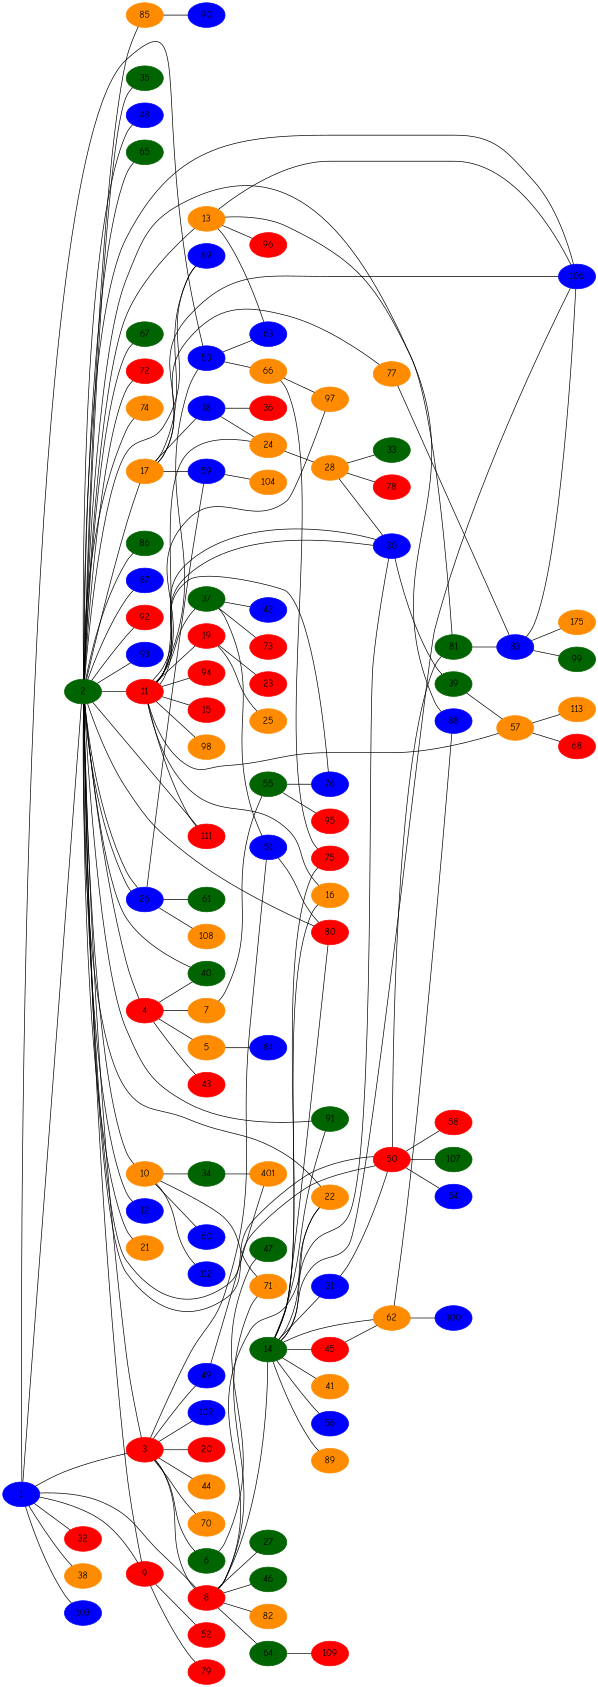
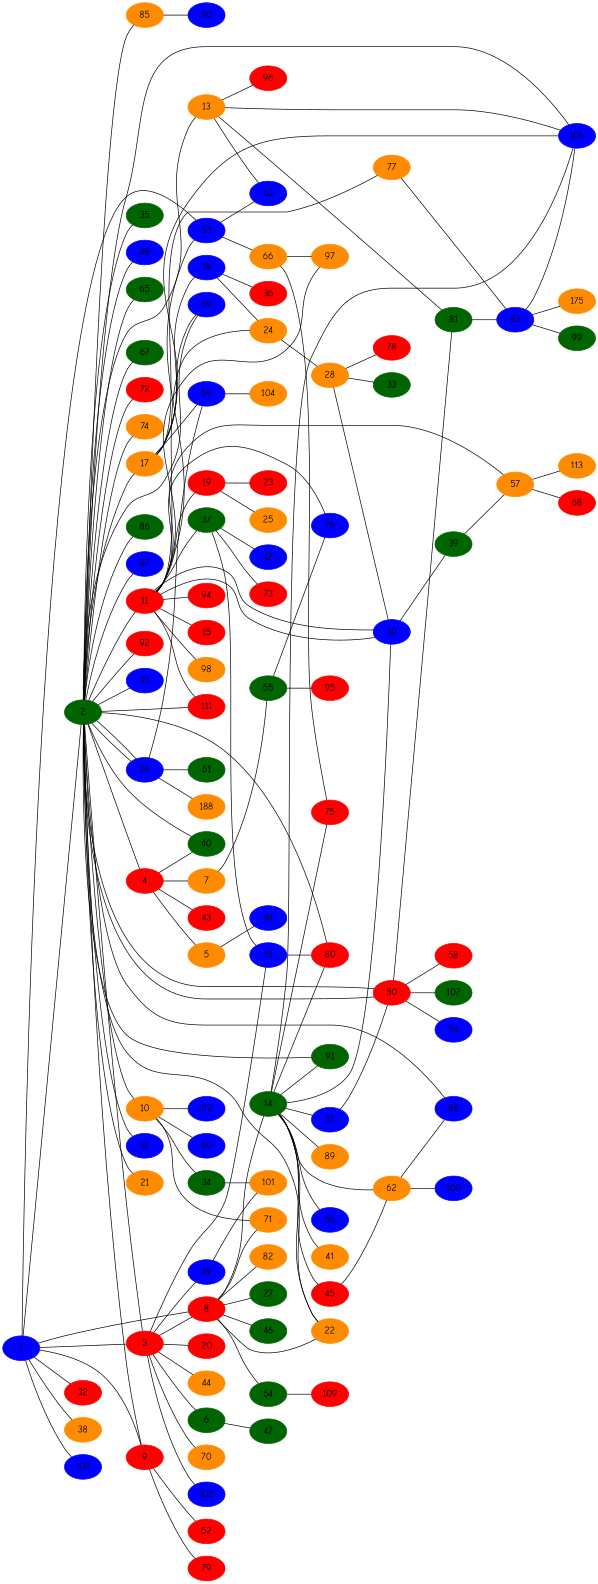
(330, 895) -> none
(207, 937) -> (207, 807)
(268, 1174) -> (268, 1183)
